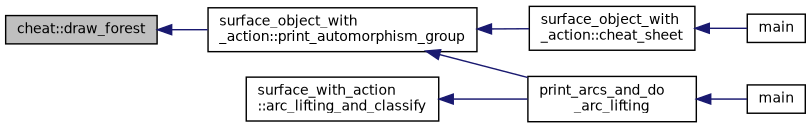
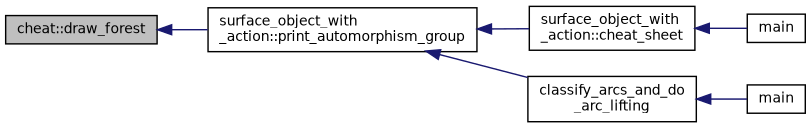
(342, 99) -> none
(612, 99) -> (612, 99)
